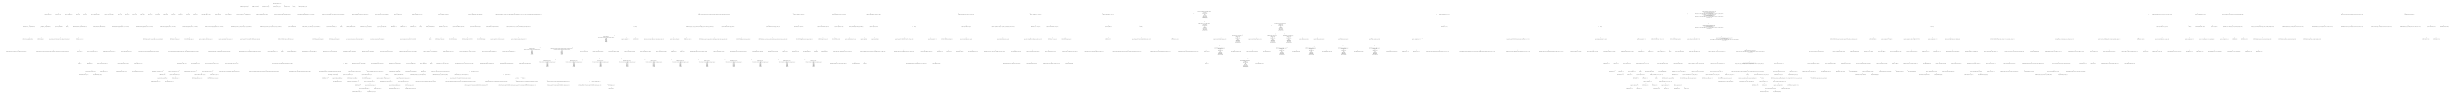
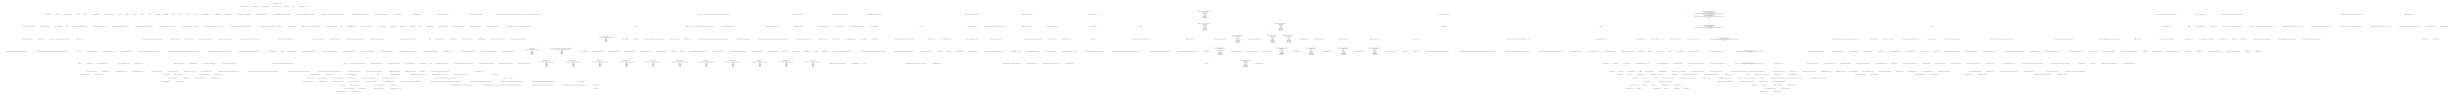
none -> (308, 82)
